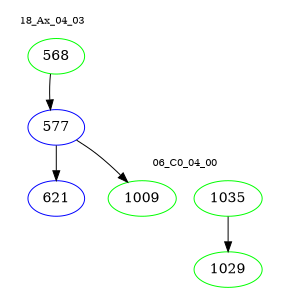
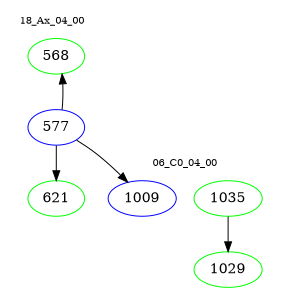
(52, 21) -> (52, 21)
(50, 87) -> (63, 97)
(56, 198) -> (56, 198)
(142, 198) -> (142, 198)
